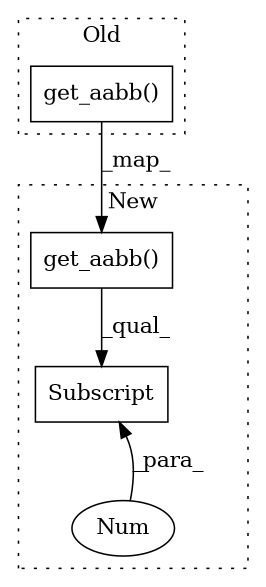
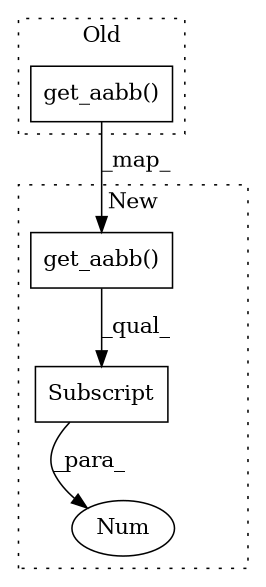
(133, 468) -> (51, 461)
